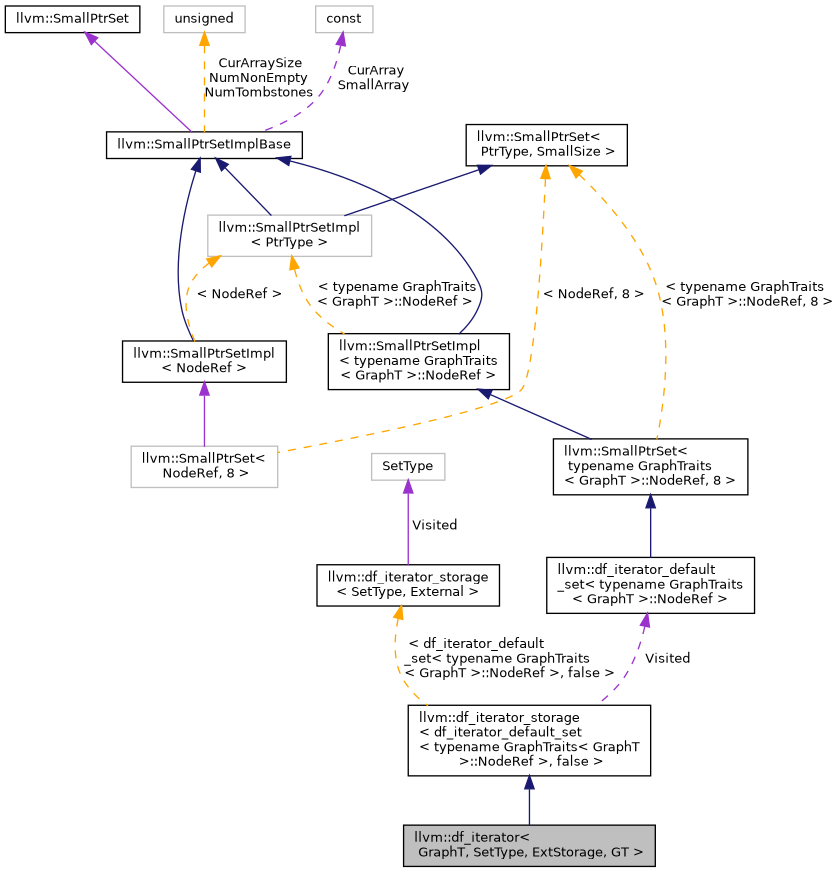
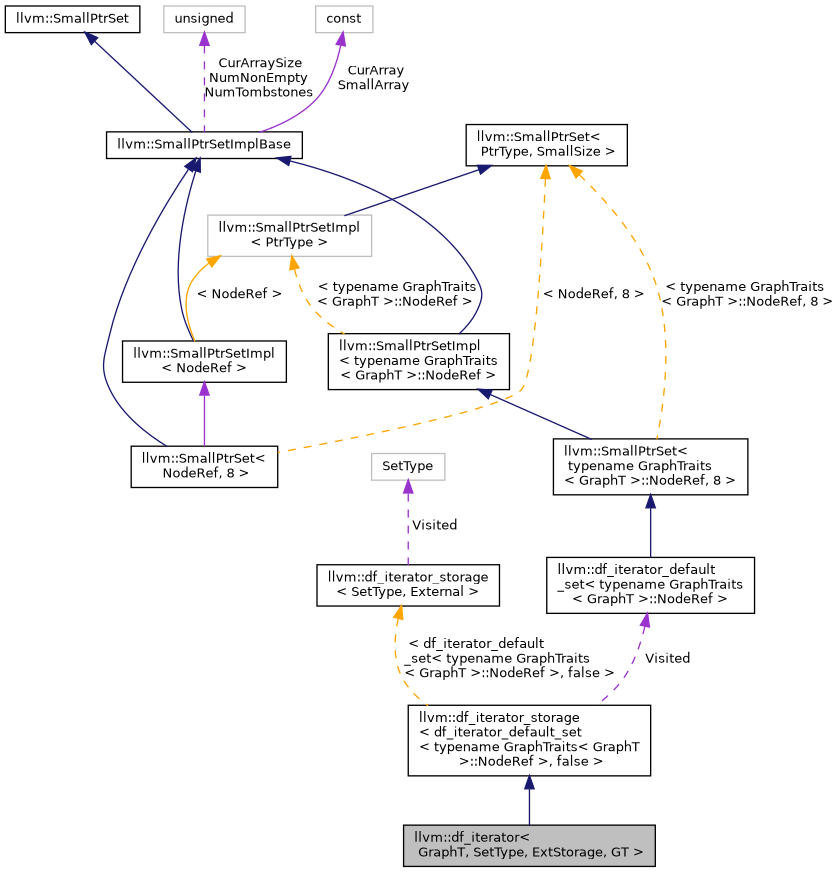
(144, 87) -> (144, 87)
(204, 89) -> (204, 89)
(314, 102) -> (314, 102)
(248, 192) -> (116, 313)
(188, 293) -> (188, 293)
(204, 467) -> (204, 467)
(408, 529) -> (408, 529)
